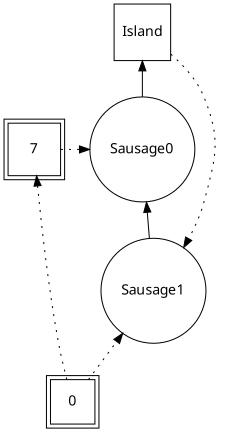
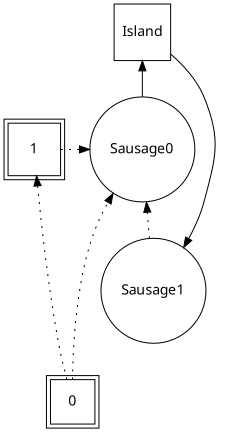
(215, 142) -> (215, 142)
(34, 149) -> (34, 149)
(148, 225) -> (148, 225)
(103, 361) -> (80, 289)
